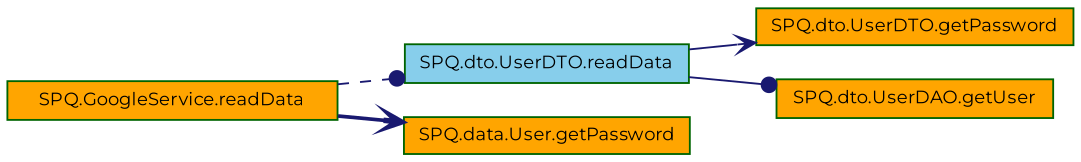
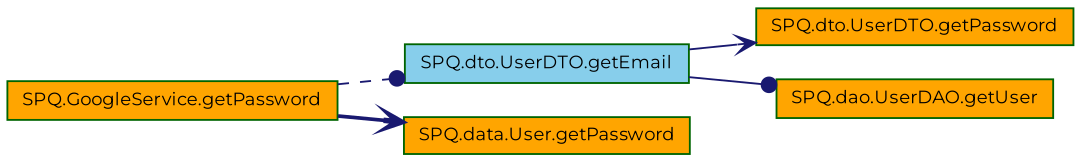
(547, 64) -> (547, 64)
(915, 99) -> (915, 99)
(172, 101) -> (172, 101)
